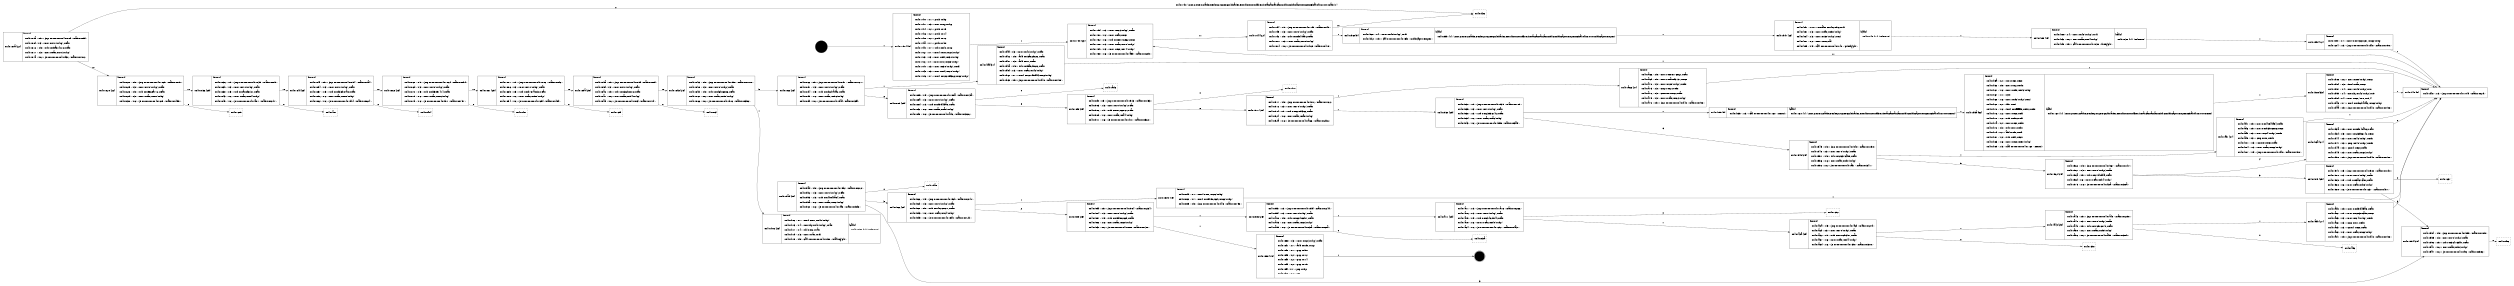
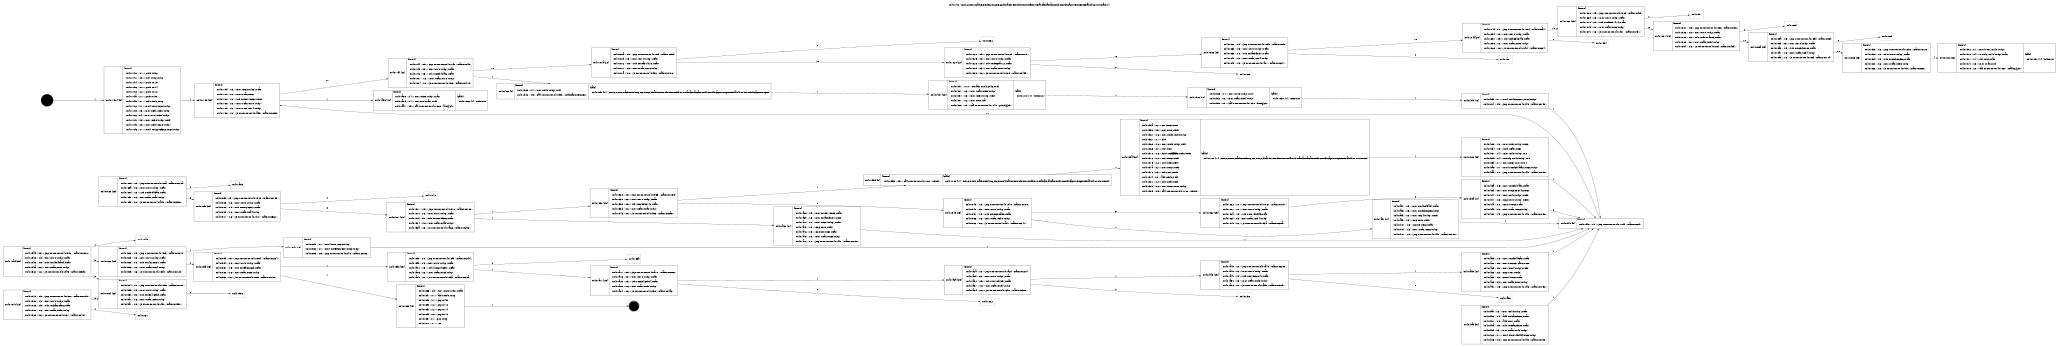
(1402, 20) -> (531, 68)
(821, 91) -> none
none -> (431, 100)
(2219, 177) -> none
